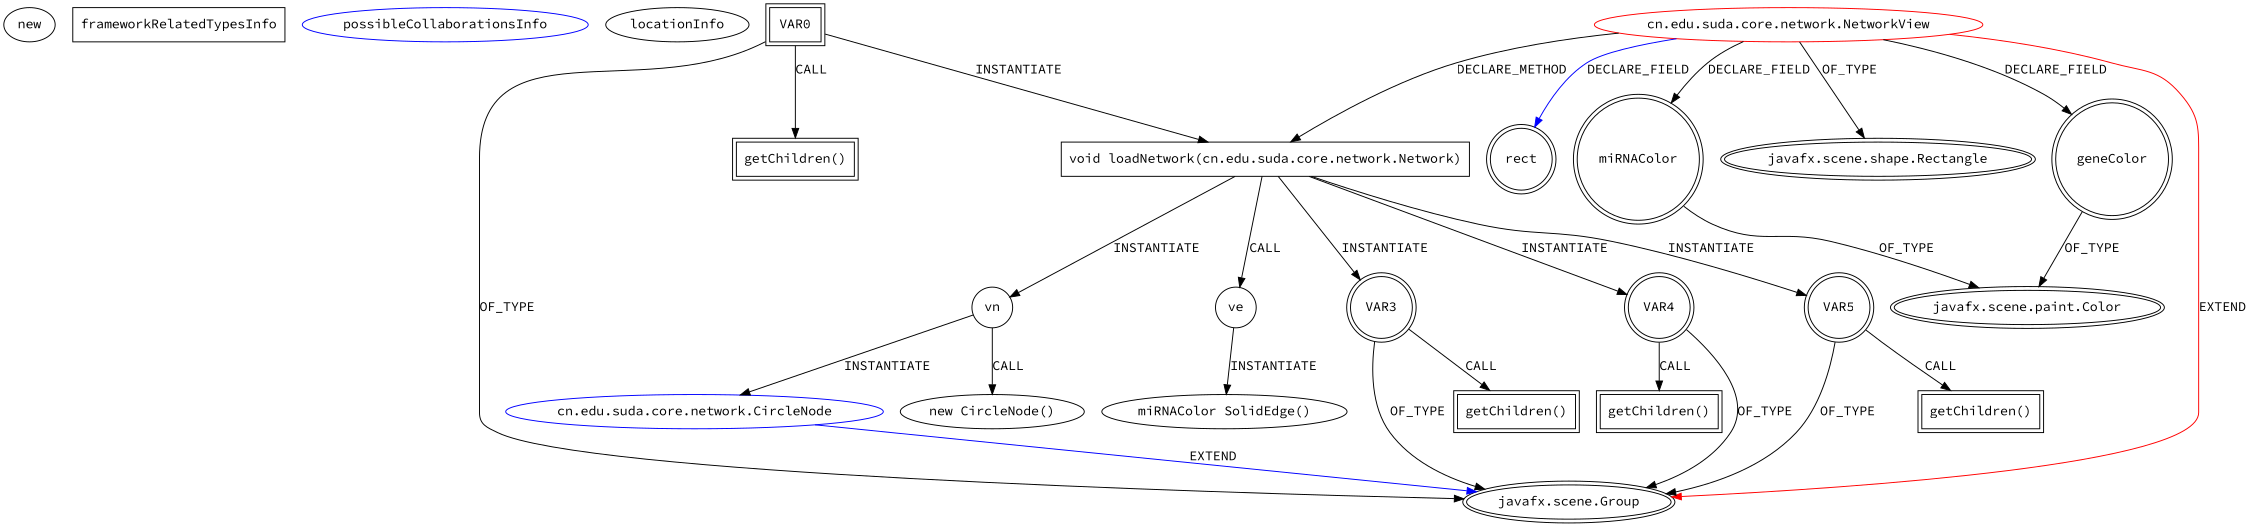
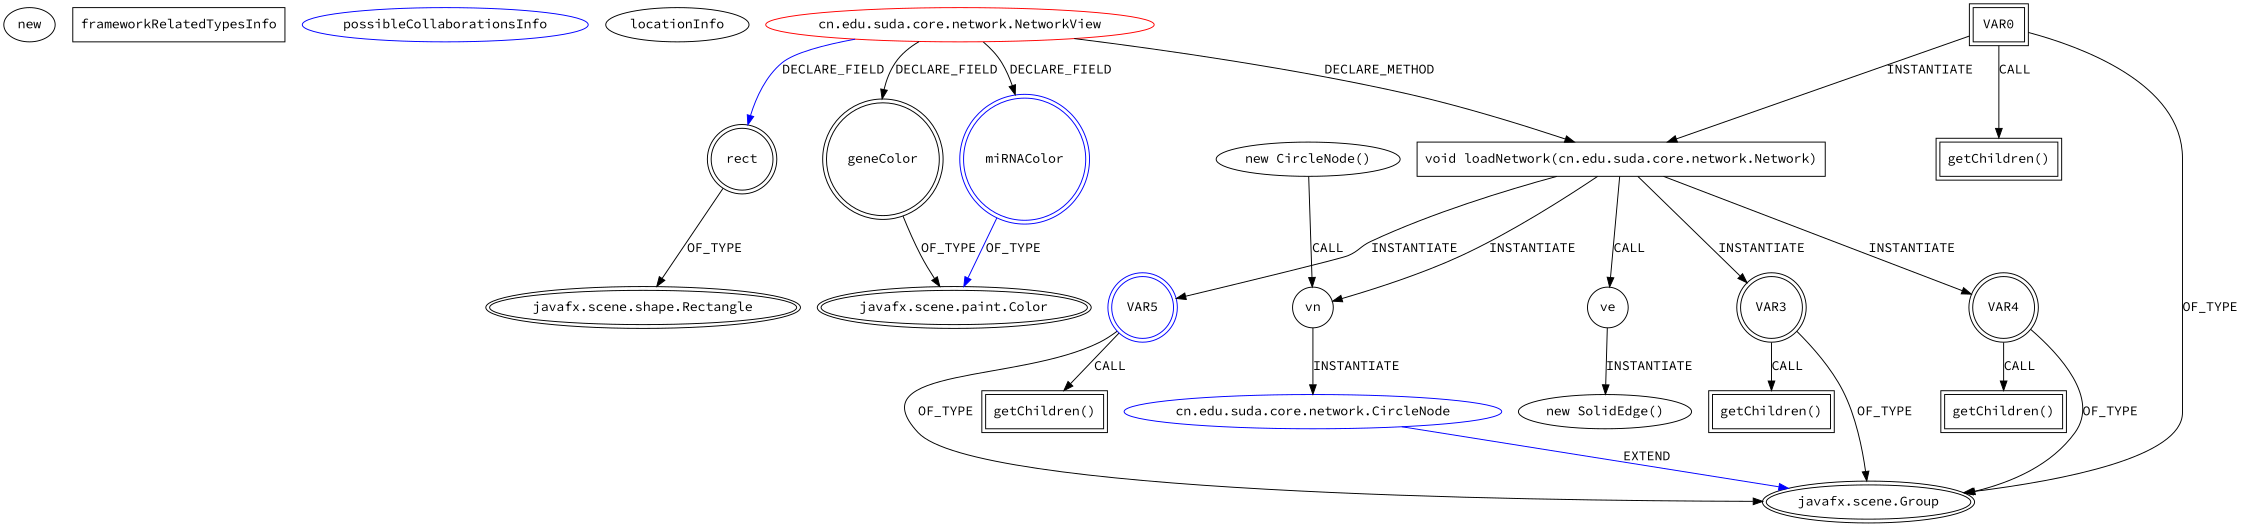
(1829, 86) -> (693, 233)
(1638, 159) -> (1025, 159)
(1826, 241) -> (982, 248)
(1839, 307) -> (1143, 307)
(992, 356) -> (1310, 227)
(2199, 396) -> none
(1224, 412) -> (1605, 412)
